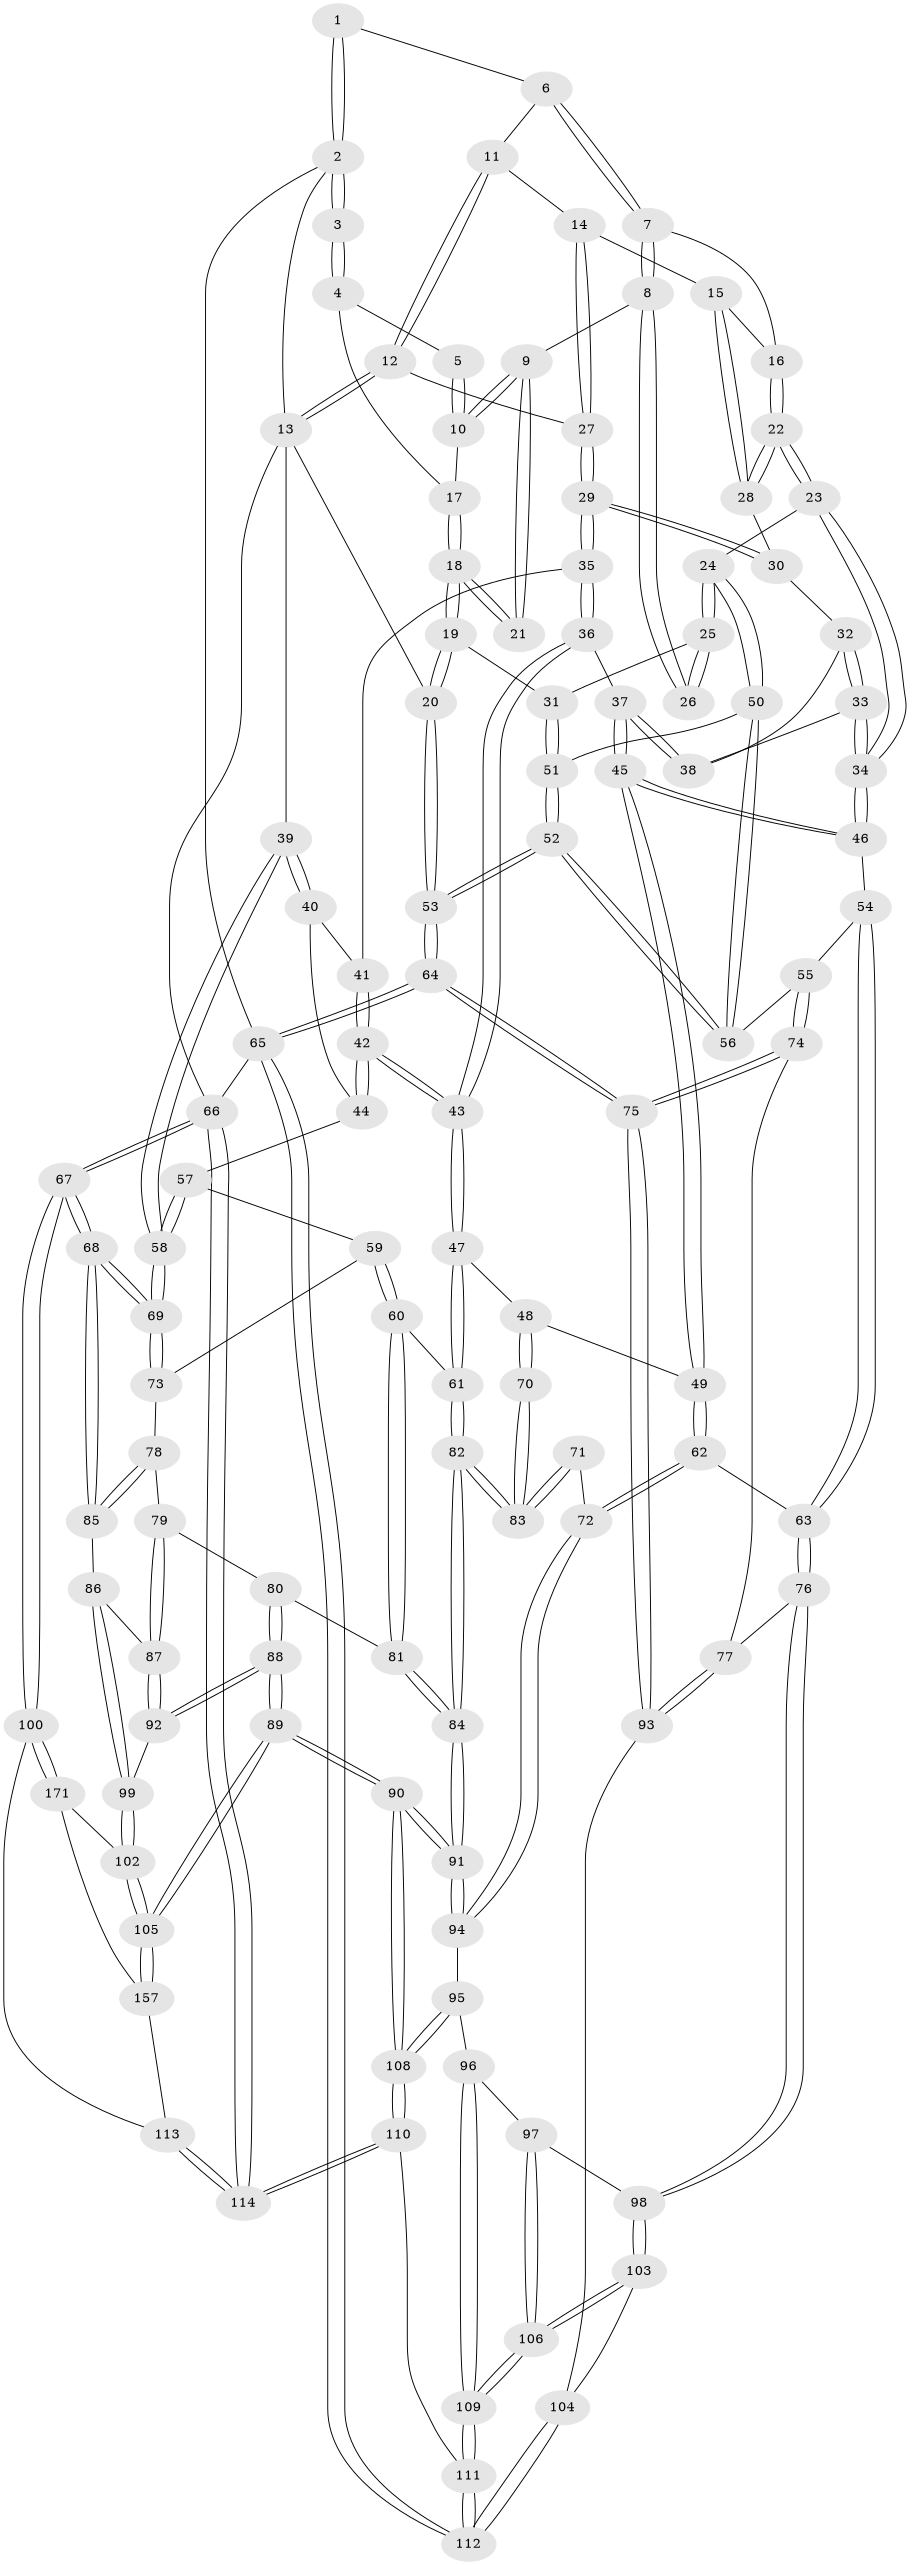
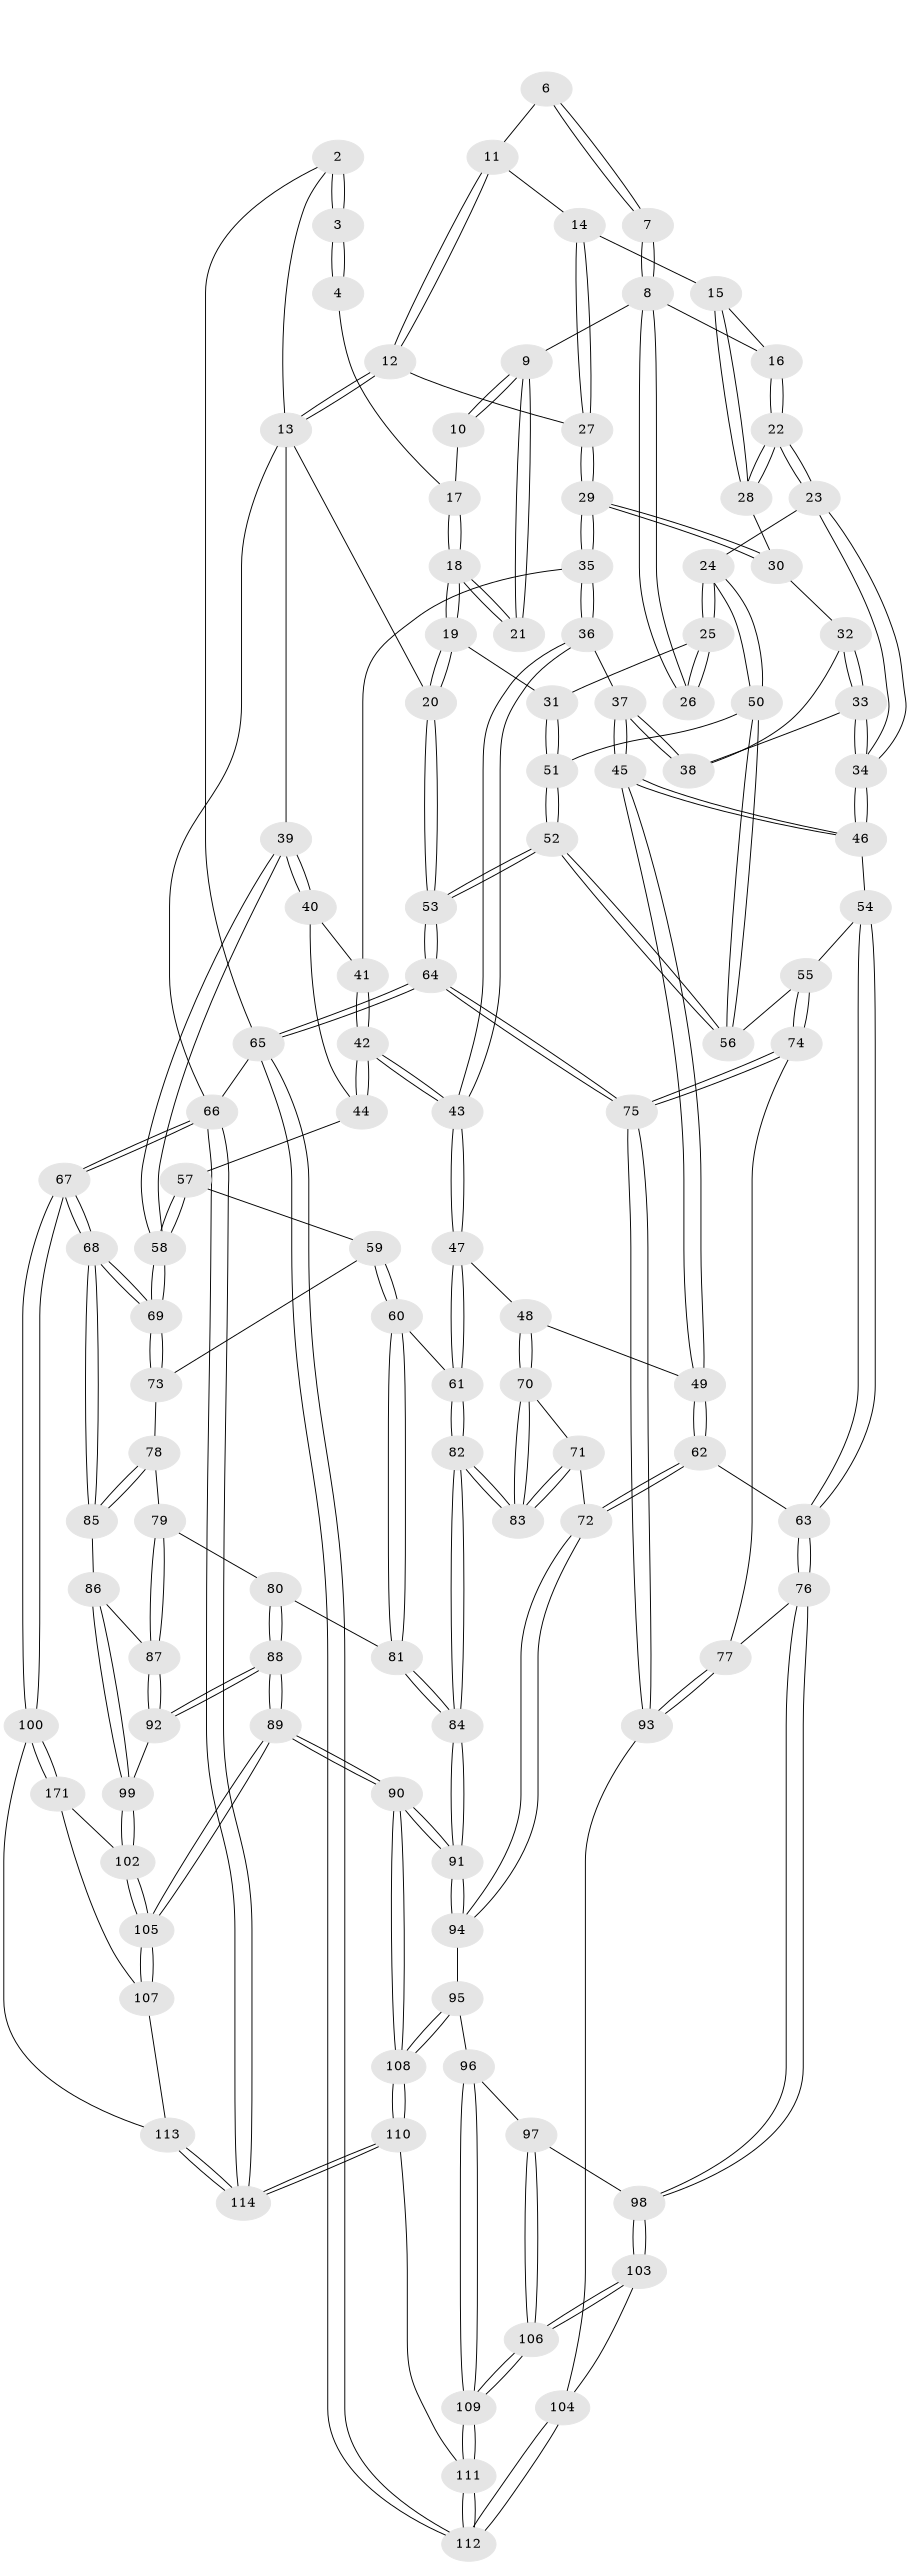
(338, 21) -> none
(744, 270) -> (710, 327)
(458, 362) -> none
none -> (552, 1419)
(147, 1999) -> (147, 1999)
